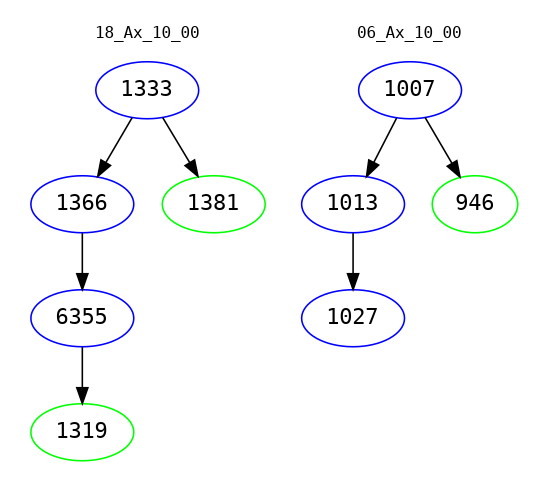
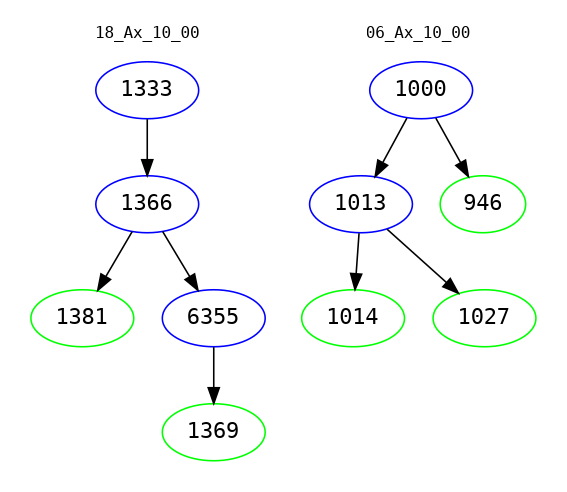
(410, 90) -> (421, 90)
(176, 140) -> (119, 254)
(353, 318) -> (484, 318)
none -> (353, 318)
(82, 432) -> (214, 432)
